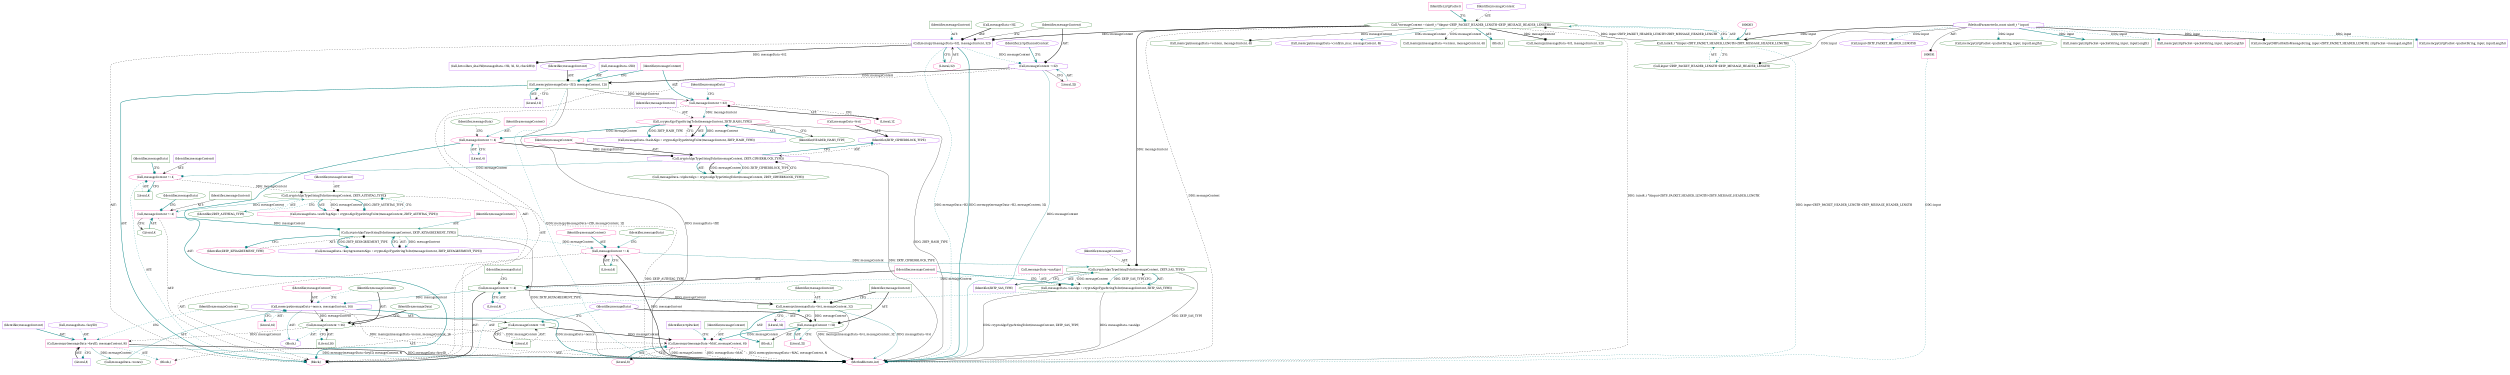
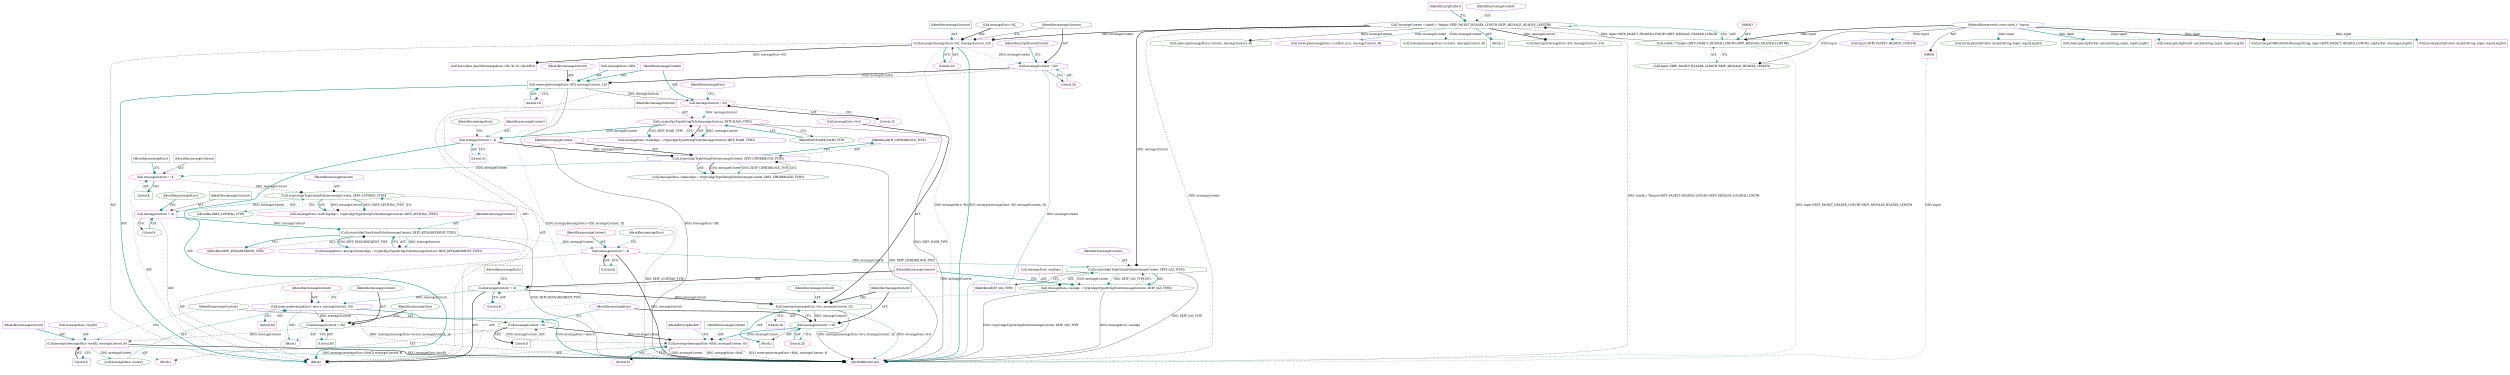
(874, 132) -> (926, 194)
(318, 315) -> (318, 315)
